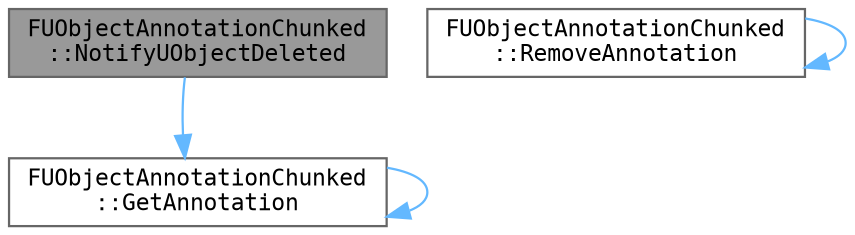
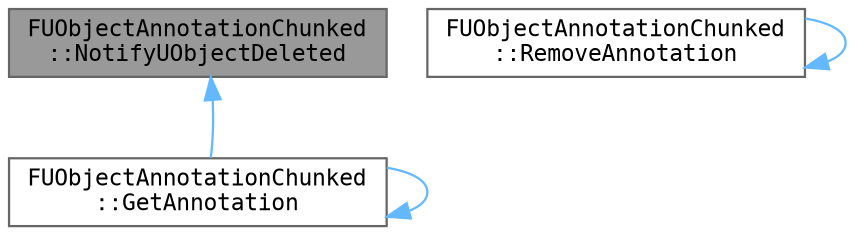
(183, 106) -> (213, 129)
